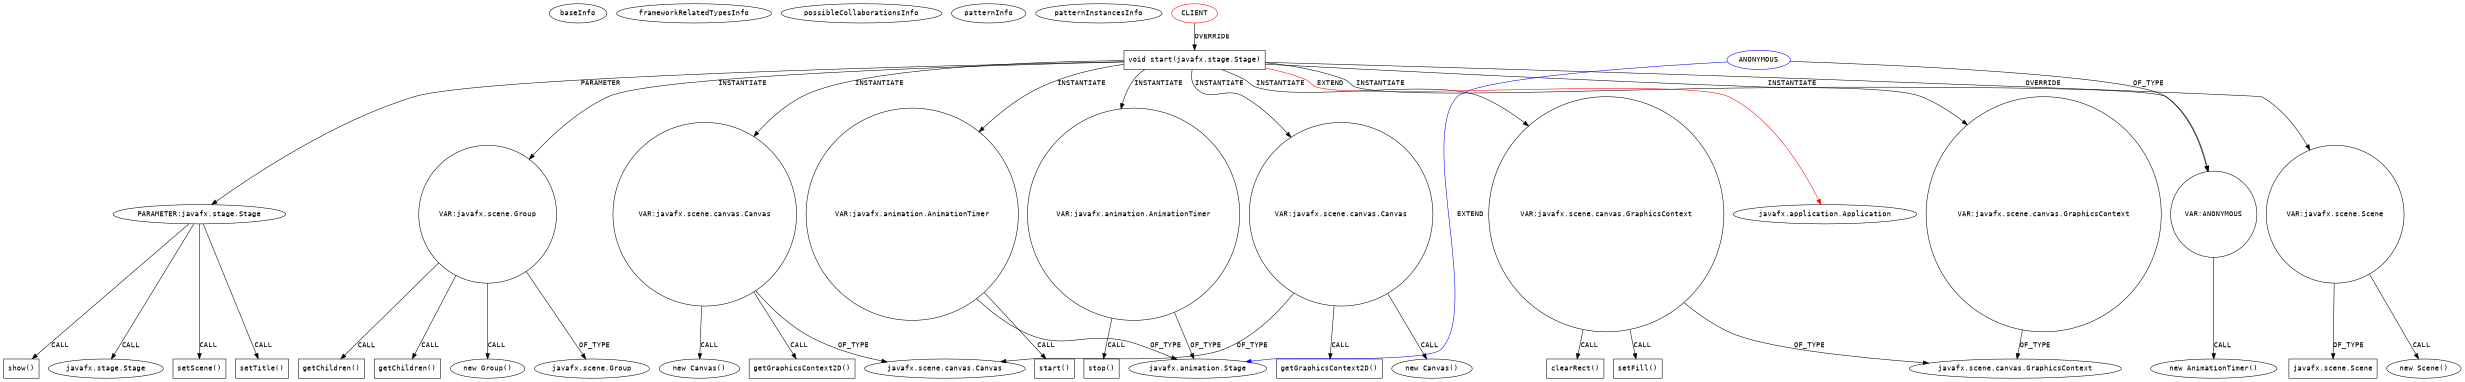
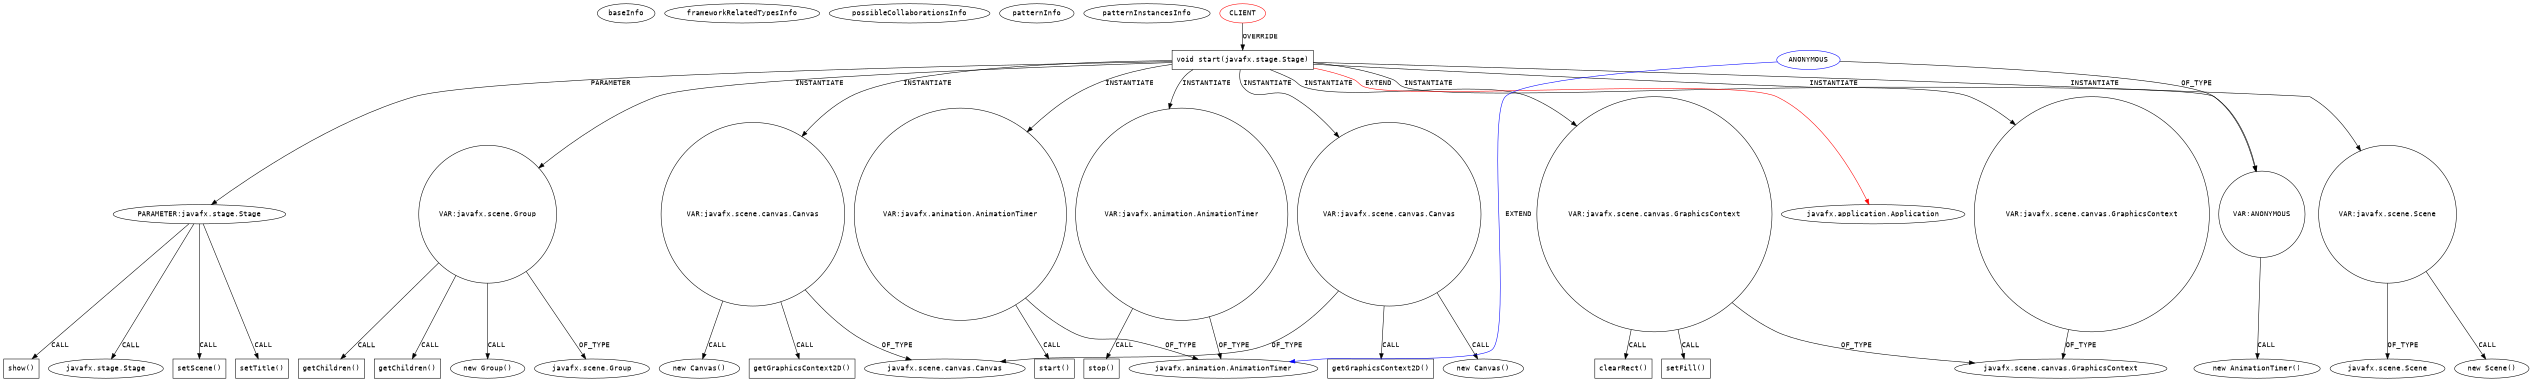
(2043, 83) -> (2095, 83)
(1198, 369) -> (1223, 369)
(2333, 369) -> (2388, 369)
